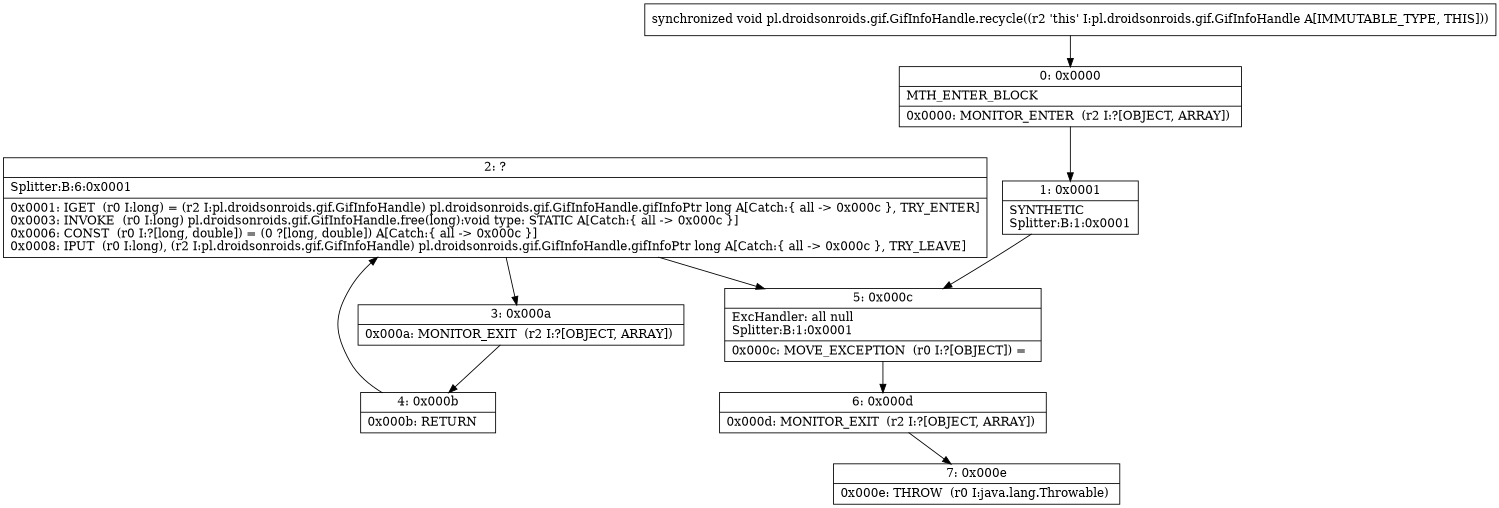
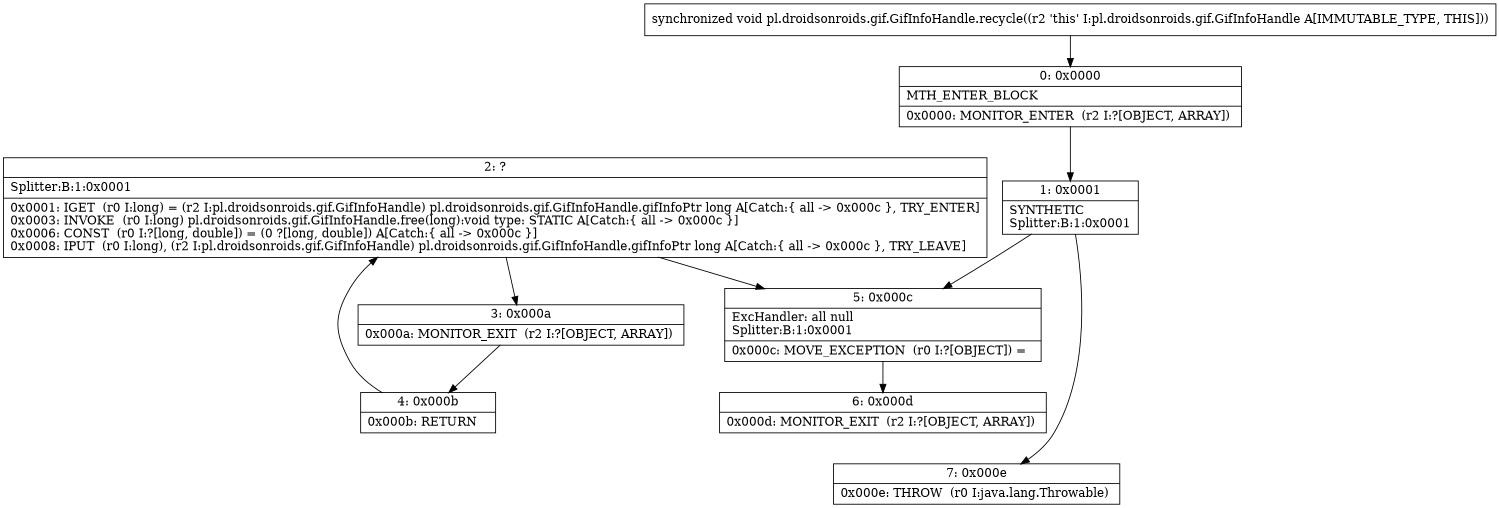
(71, 187) -> (71, 187)
(926, 446) -> (1079, 354)
